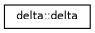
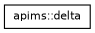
(47, 17) -> (47, 17)
